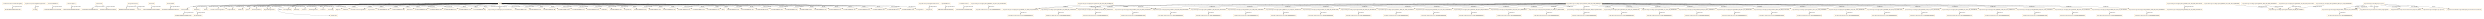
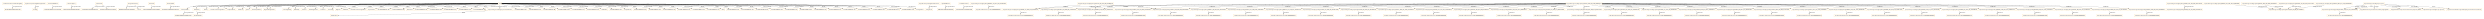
(361, 4) -> (413, 14)
